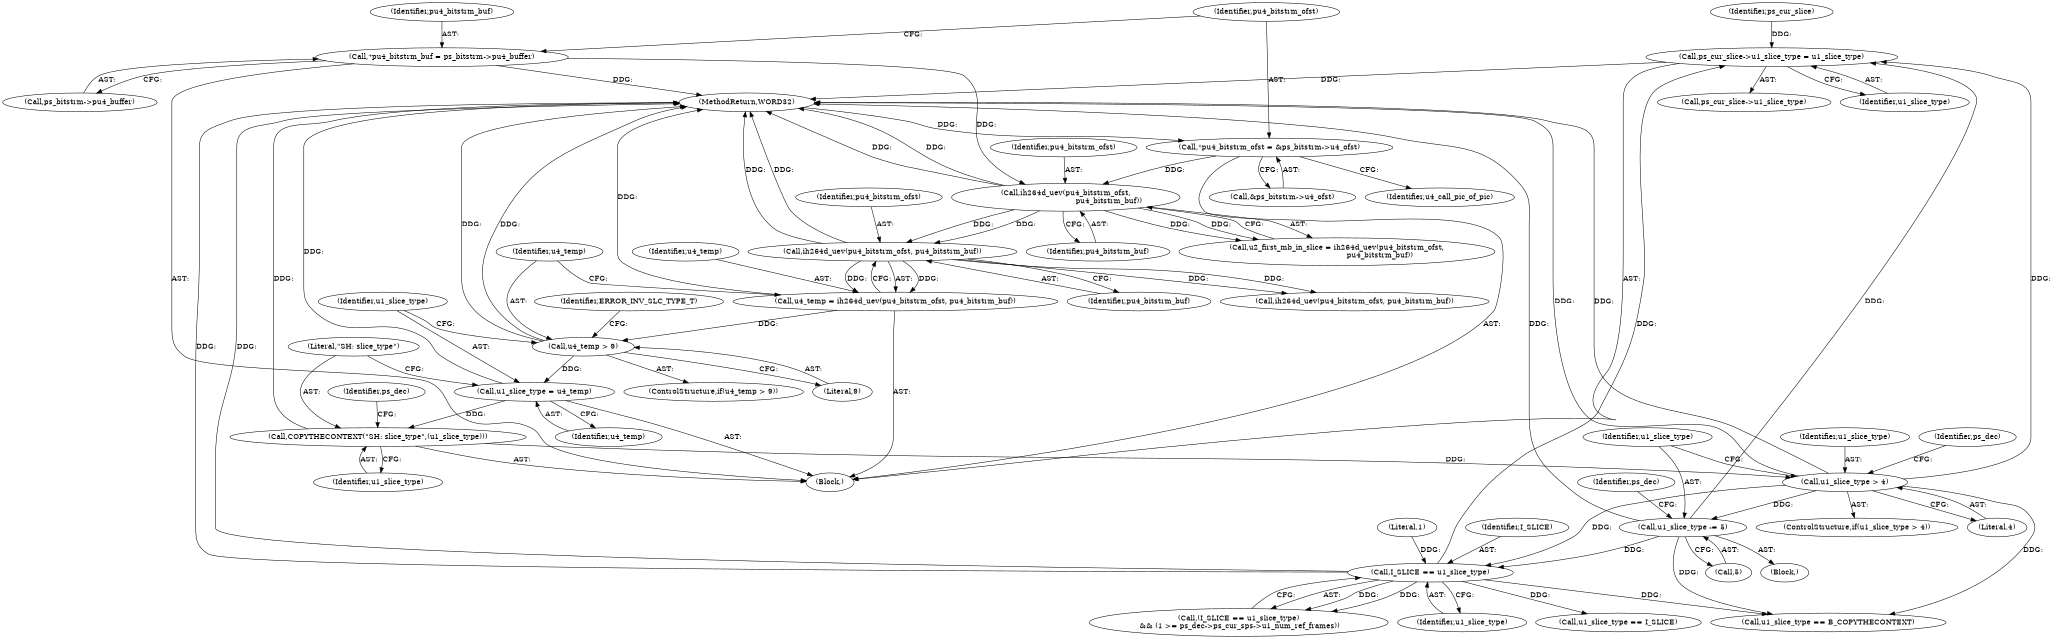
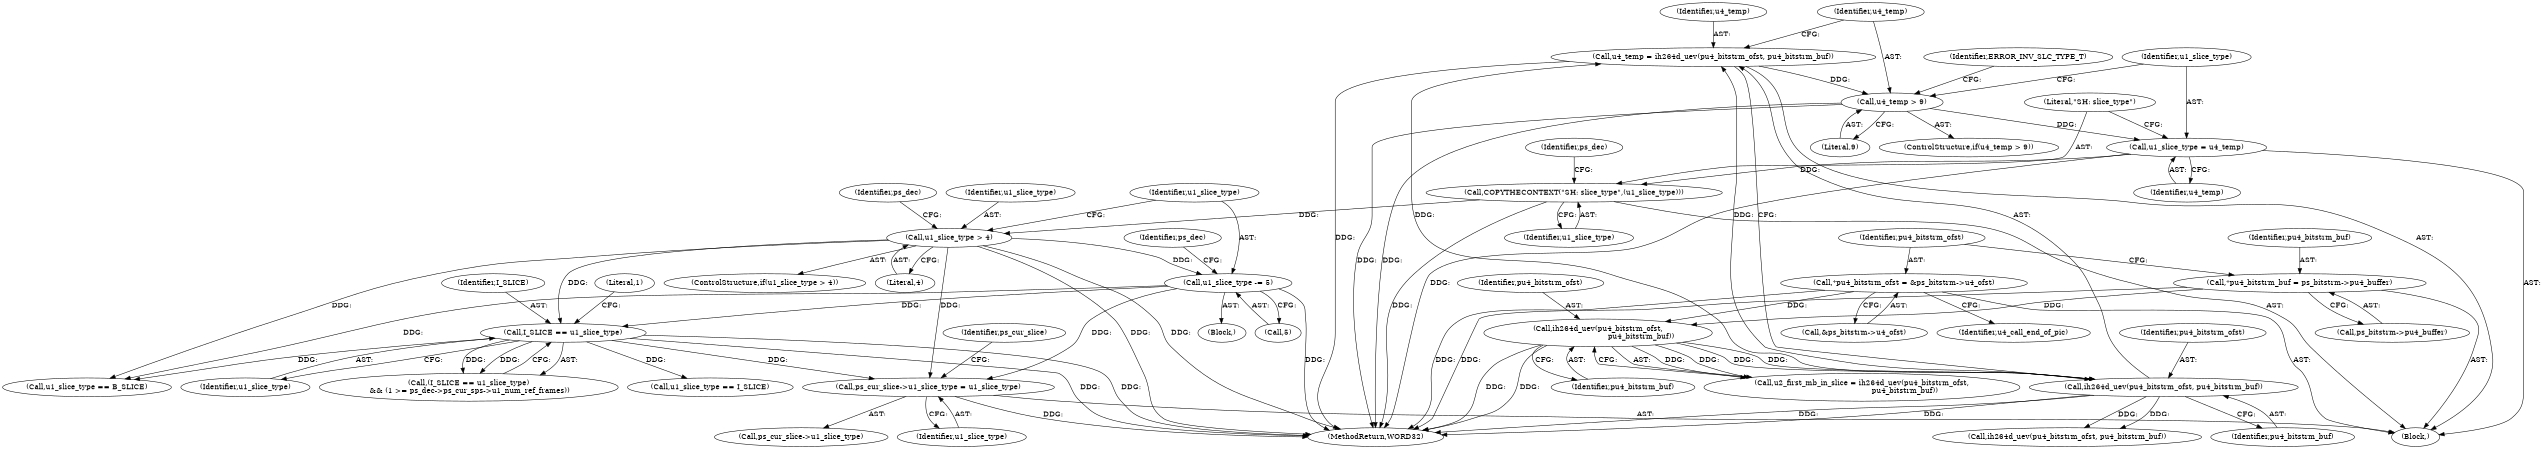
(1783, 35) -> (982, 360)
(990, 135) -> (1630, 306)
(1440, 197) -> (2014, 333)
(1432, 550) -> (612, 306)
(1828, 622) -> (87, 387)
